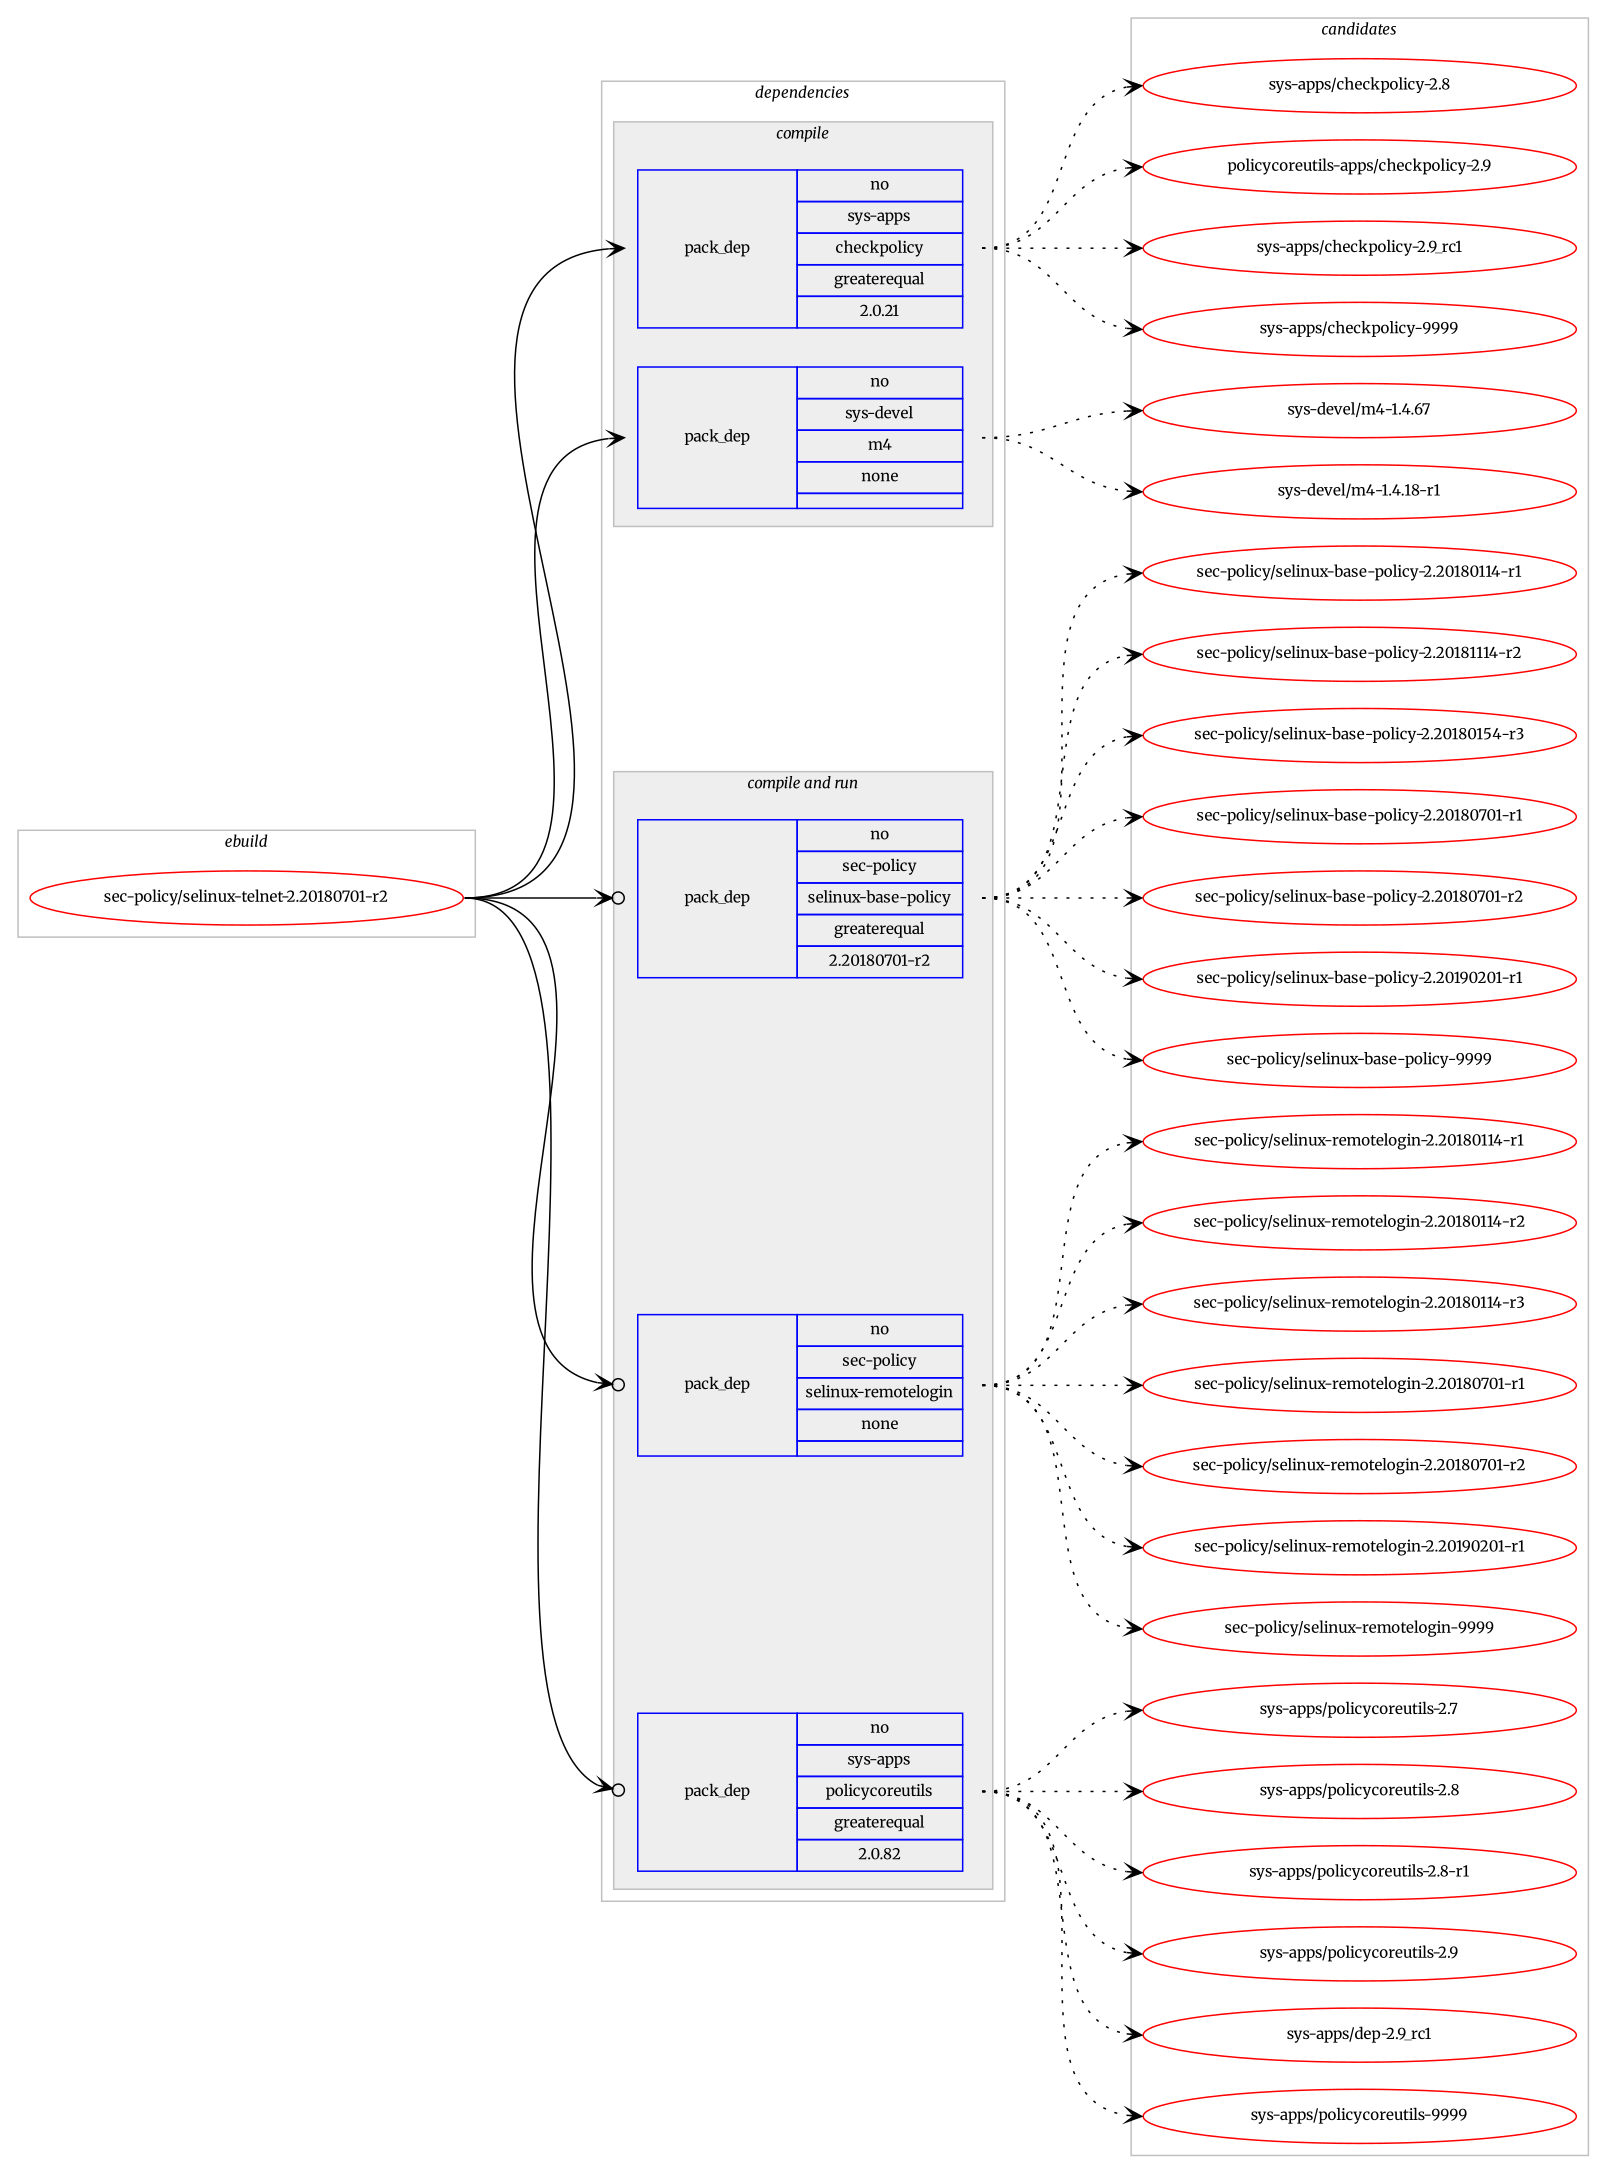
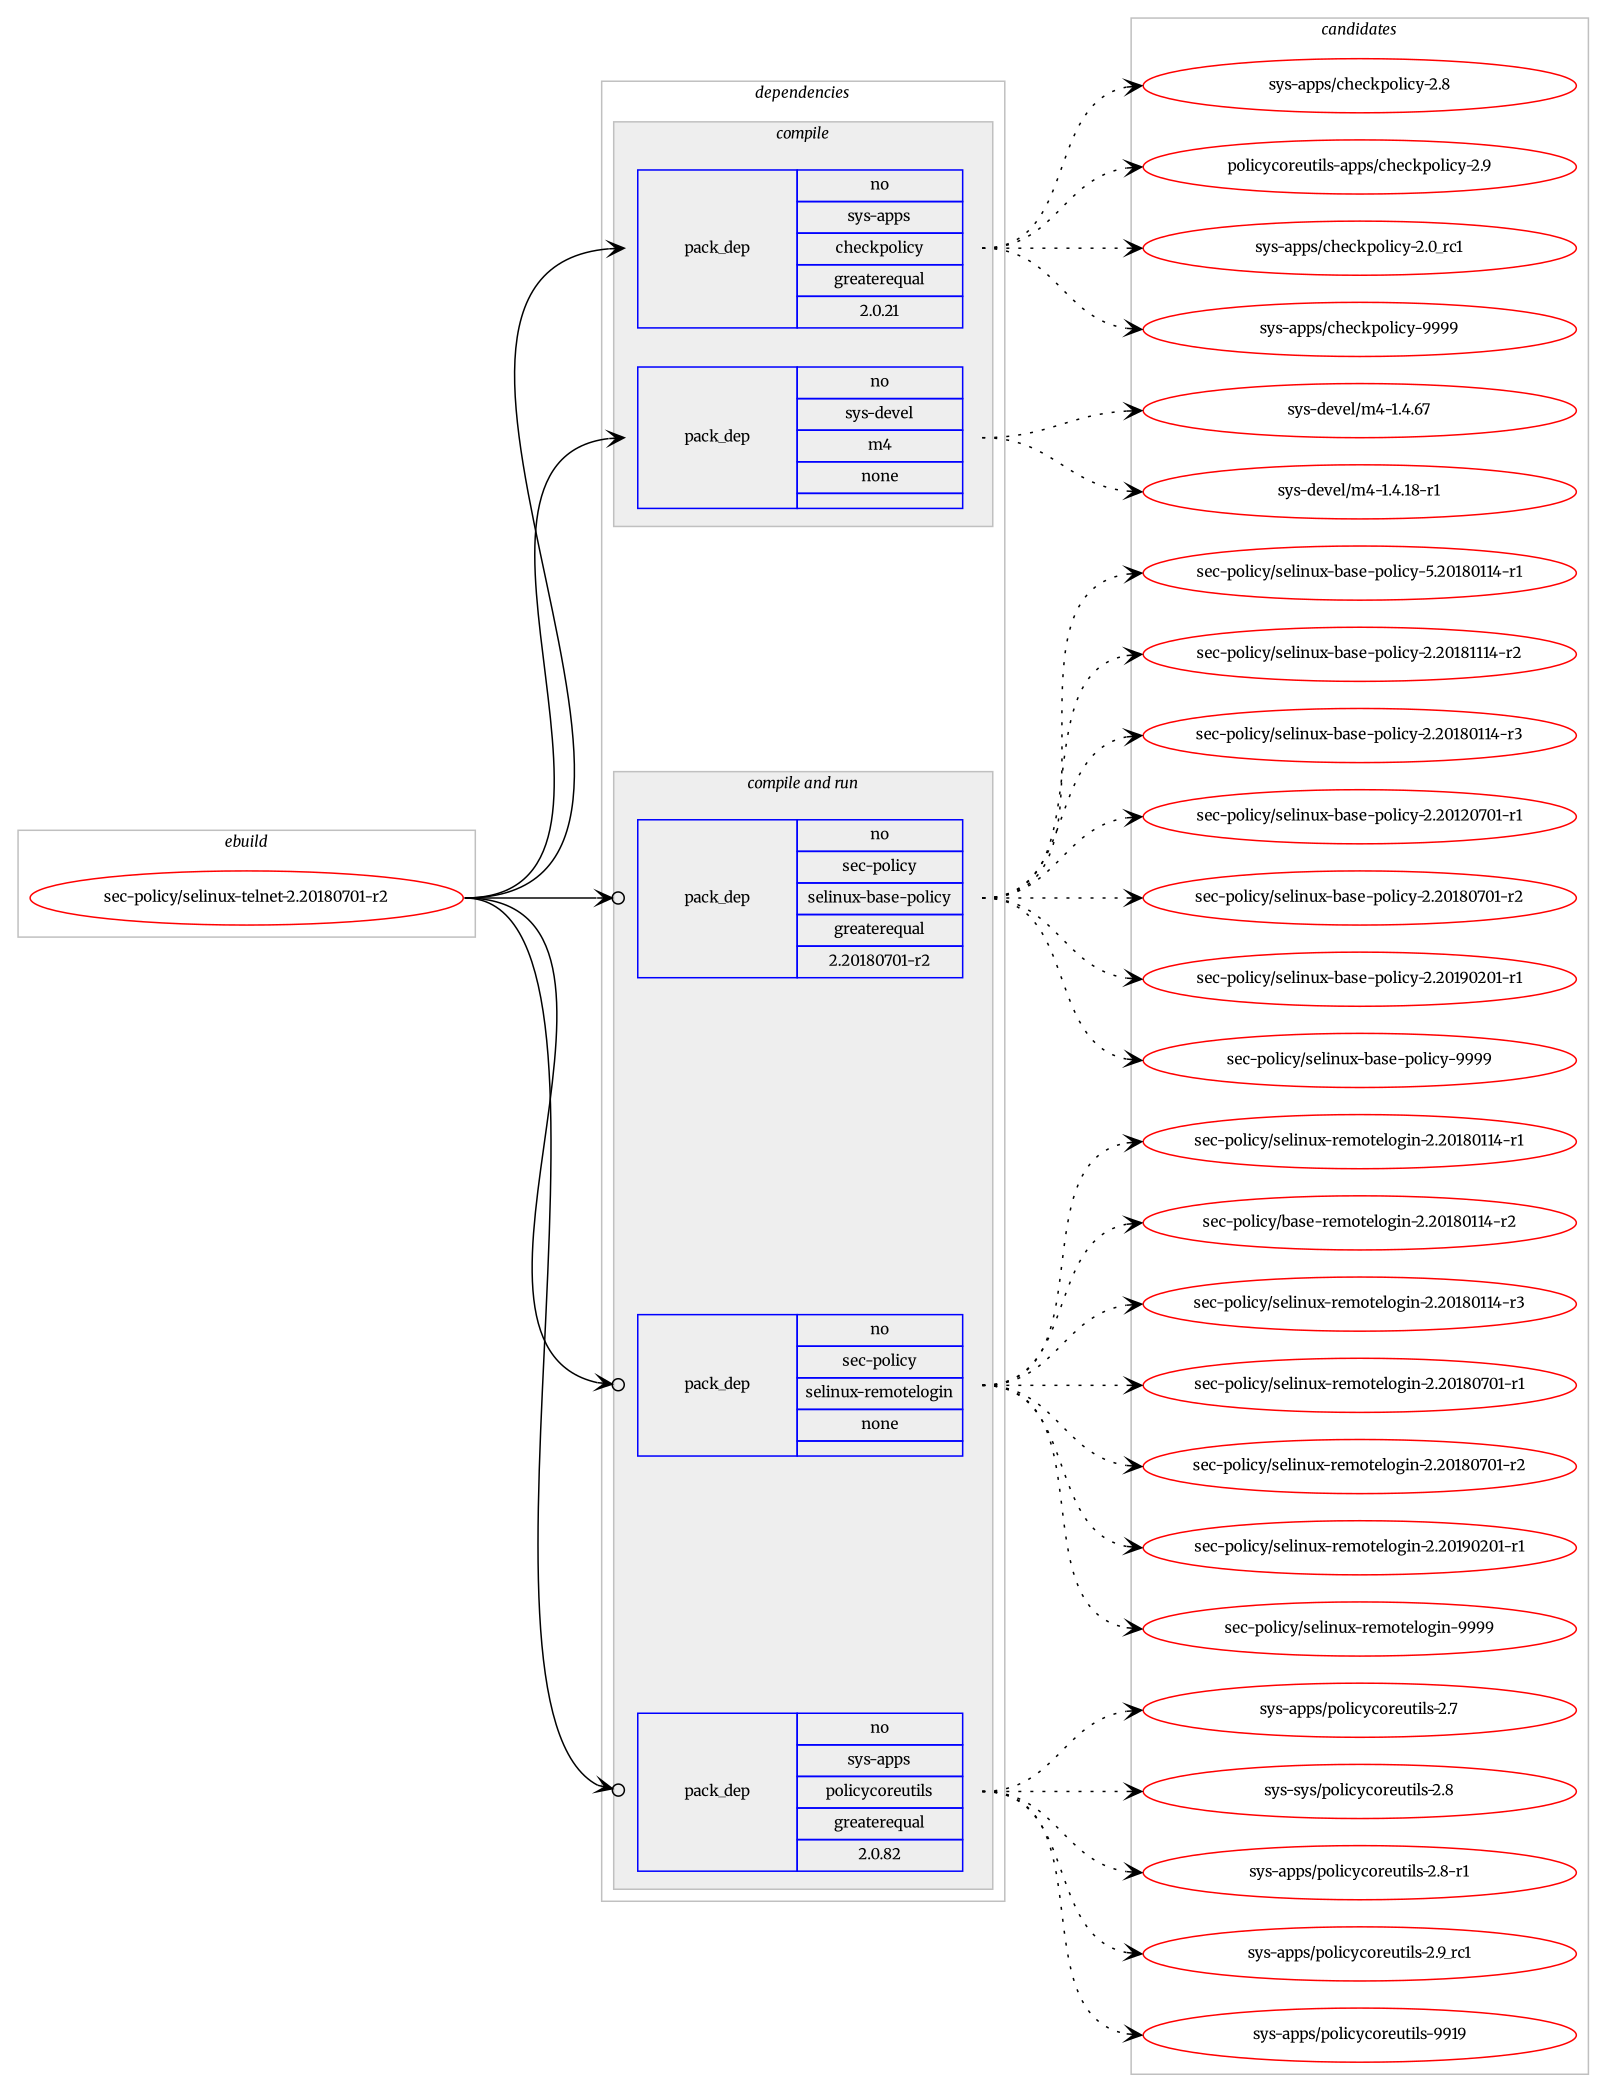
(1360, 248) -> (1360, 248)
(1360, 573) -> (1360, 573)
(1360, 736) -> (1360, 736)
(1360, 817) -> (1360, 817)
(1360, 1223) -> (1360, 1223)
(1360, 1791) -> (1360, 1791)
(1360, 1954) -> none
(1360, 2035) -> (1360, 1954)
(1360, 2116) -> (1360, 2035)
